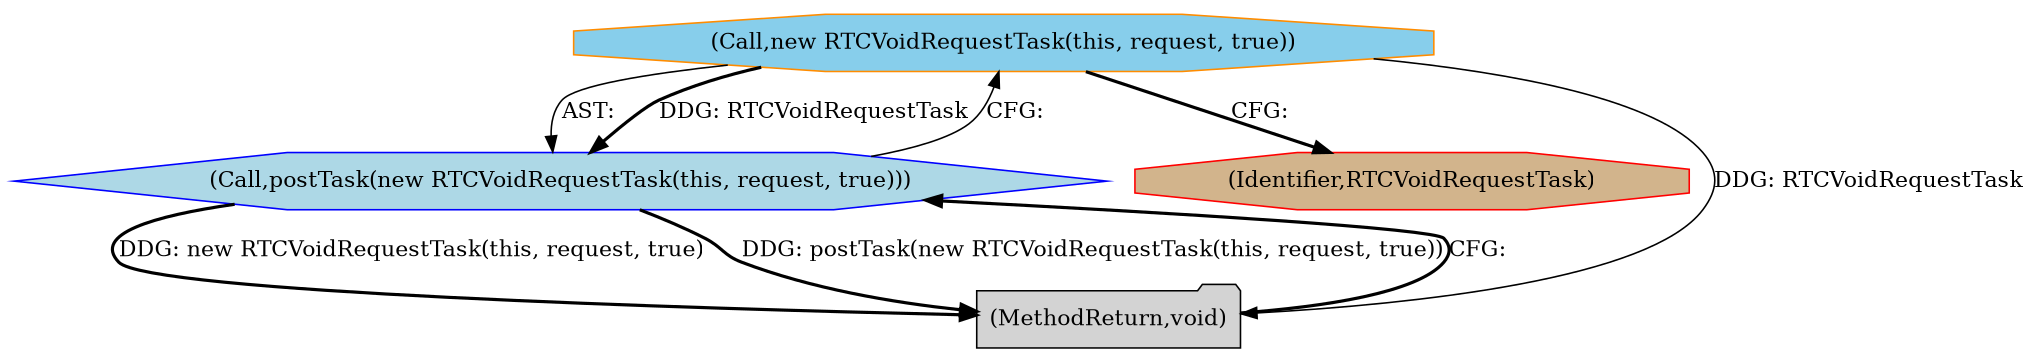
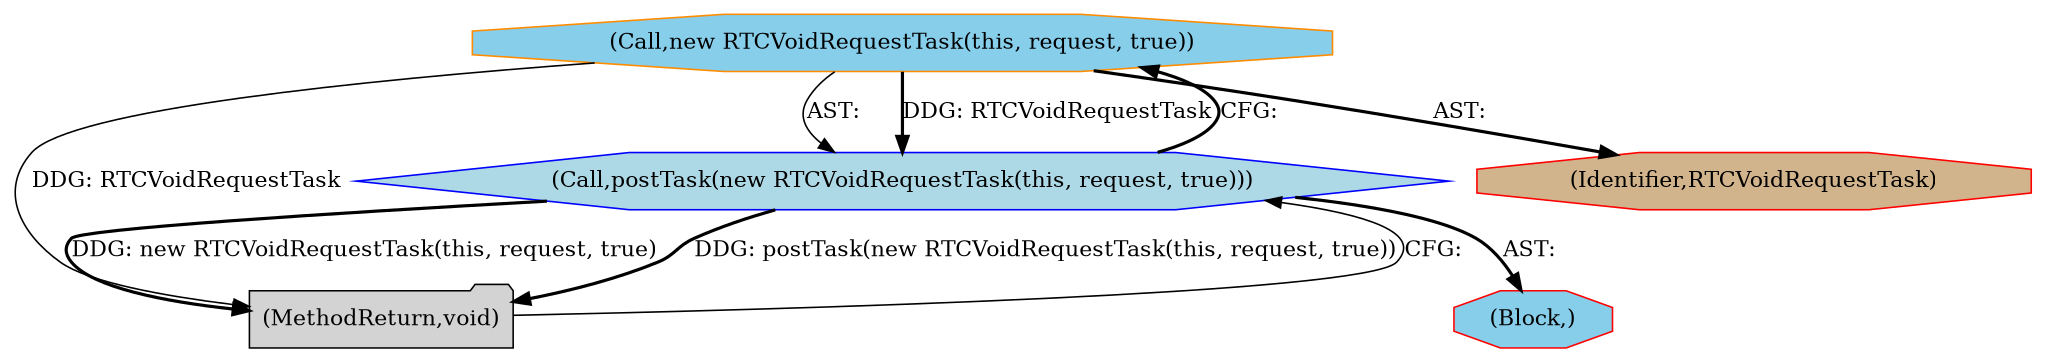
(1264, 112) -> (1463, 112)
(943, 137) -> (1219, 112)
(1313, 223) -> (1032, 299)
none -> (1533, 319)
